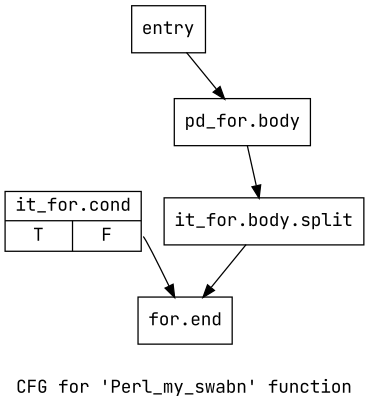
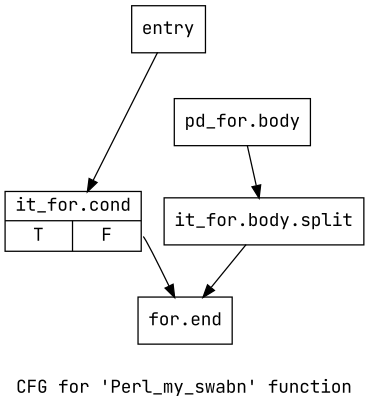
(201, 71) -> (125, 116)
